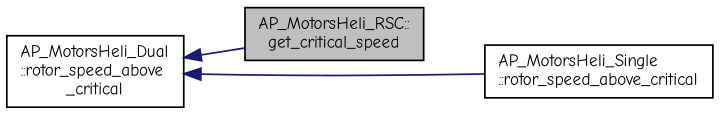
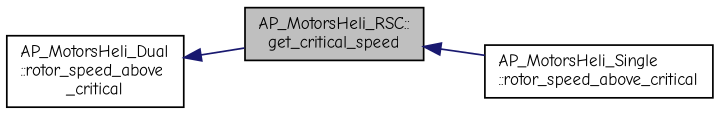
(343, 75) -> (463, 52)
